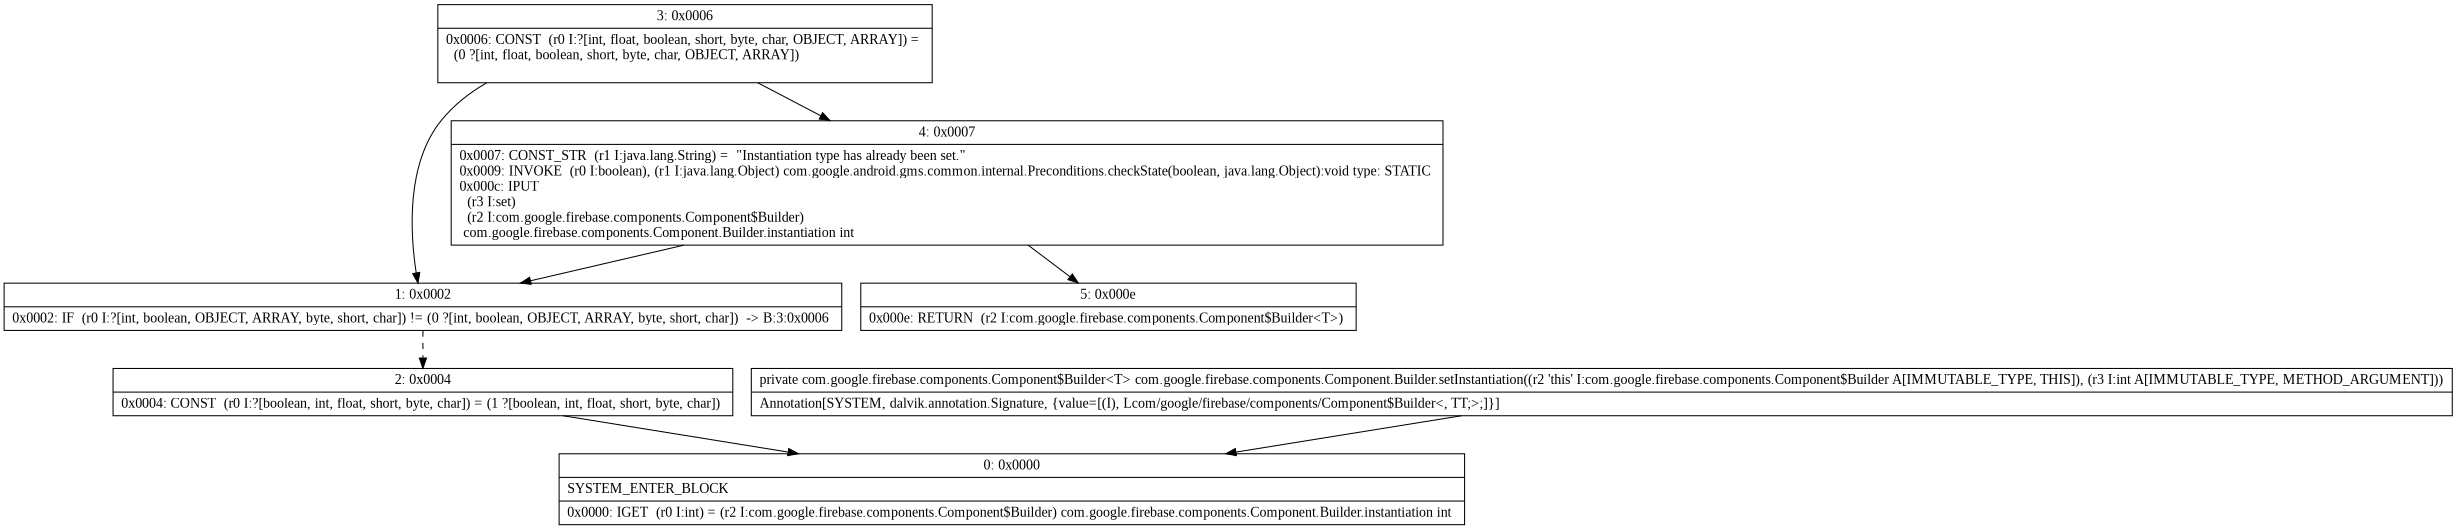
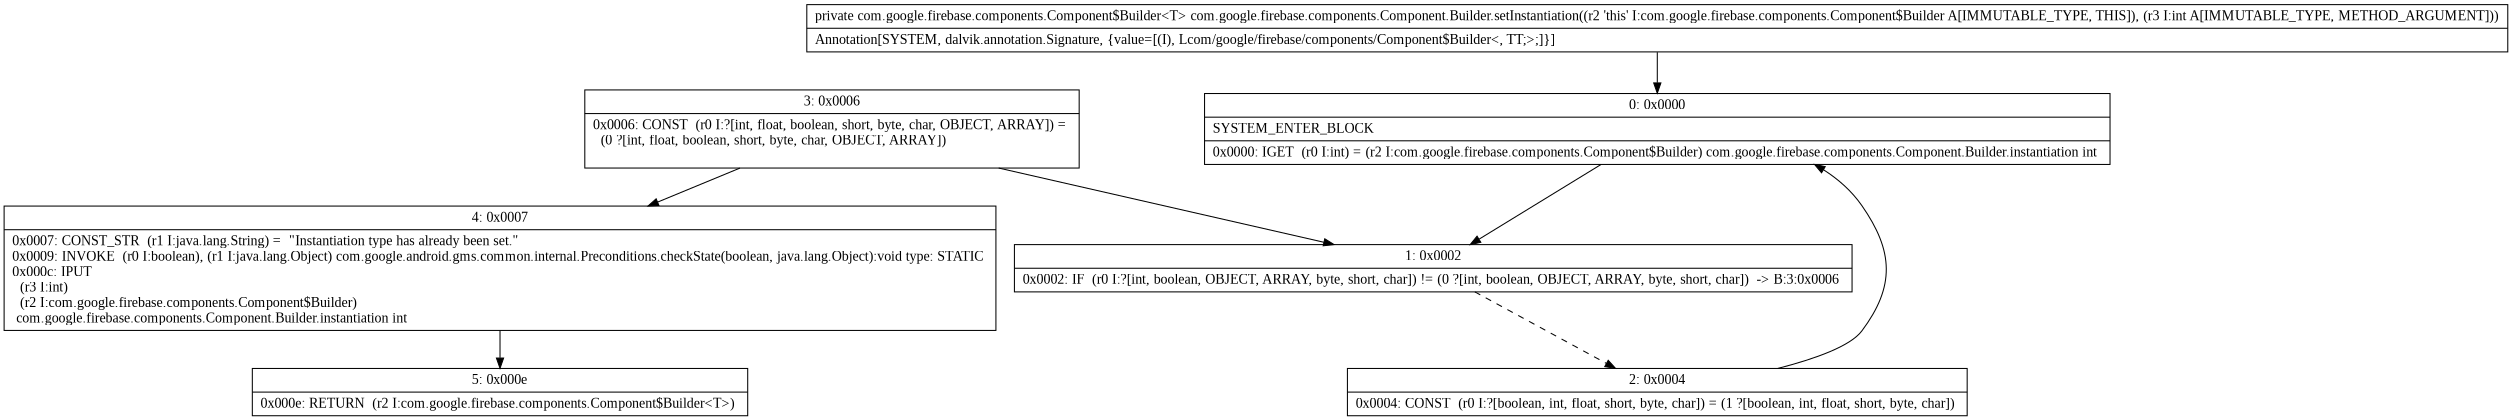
(488, 202) -> (41, 287)
(607, 263) -> (1540, 202)
